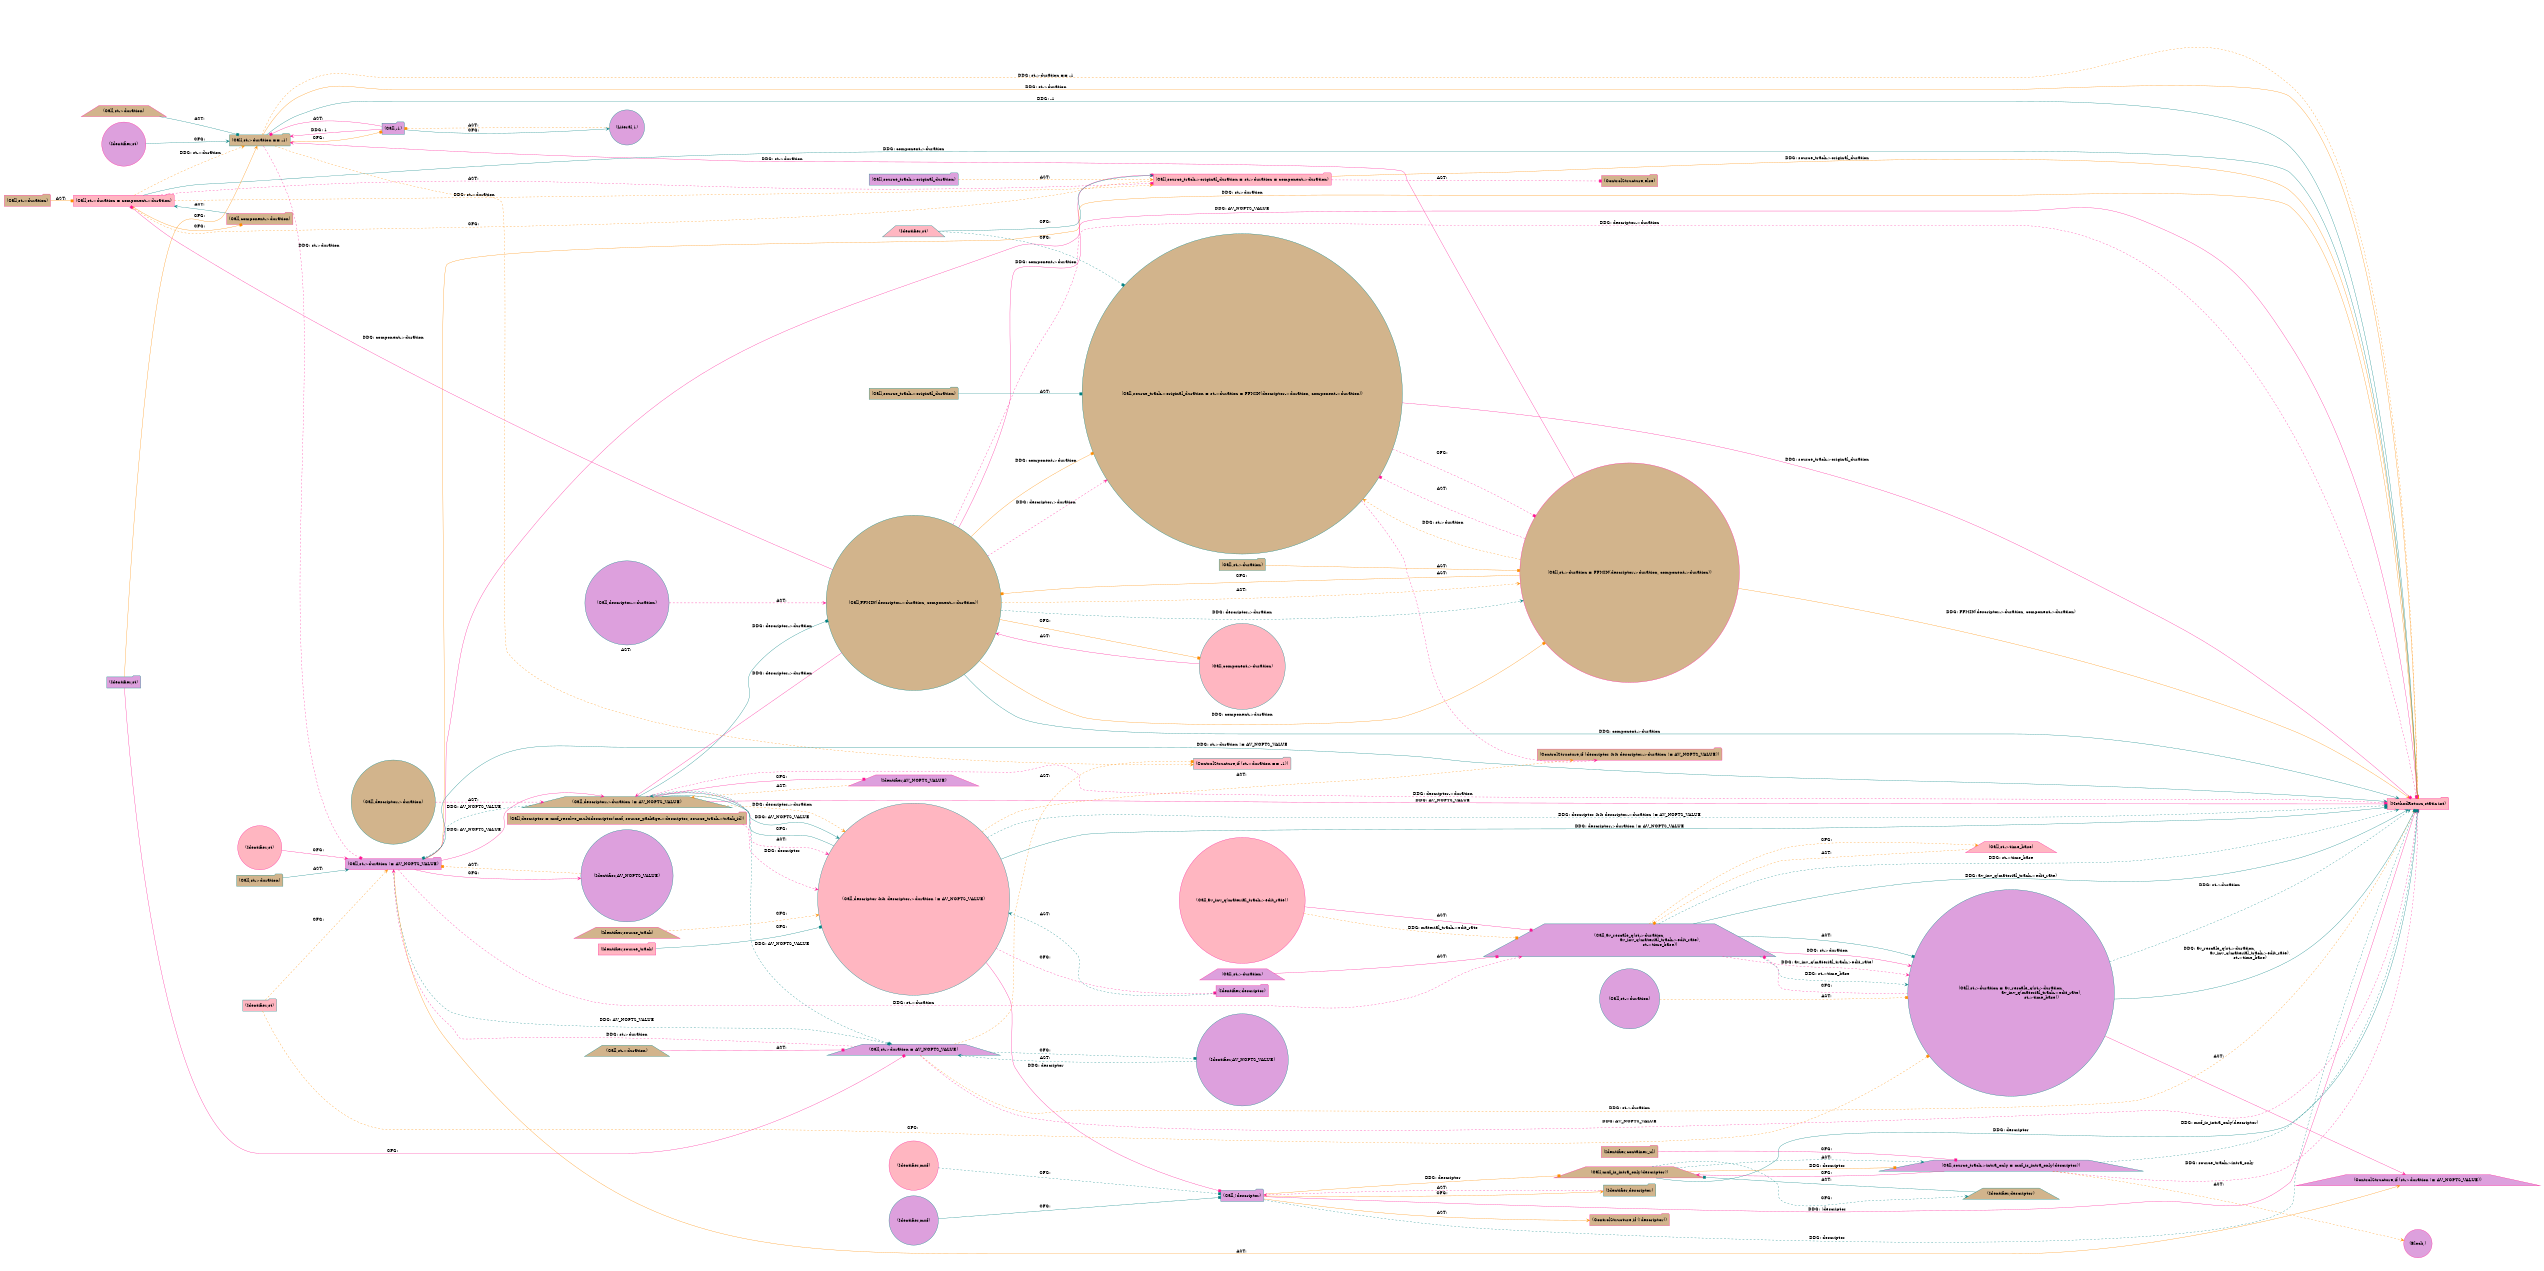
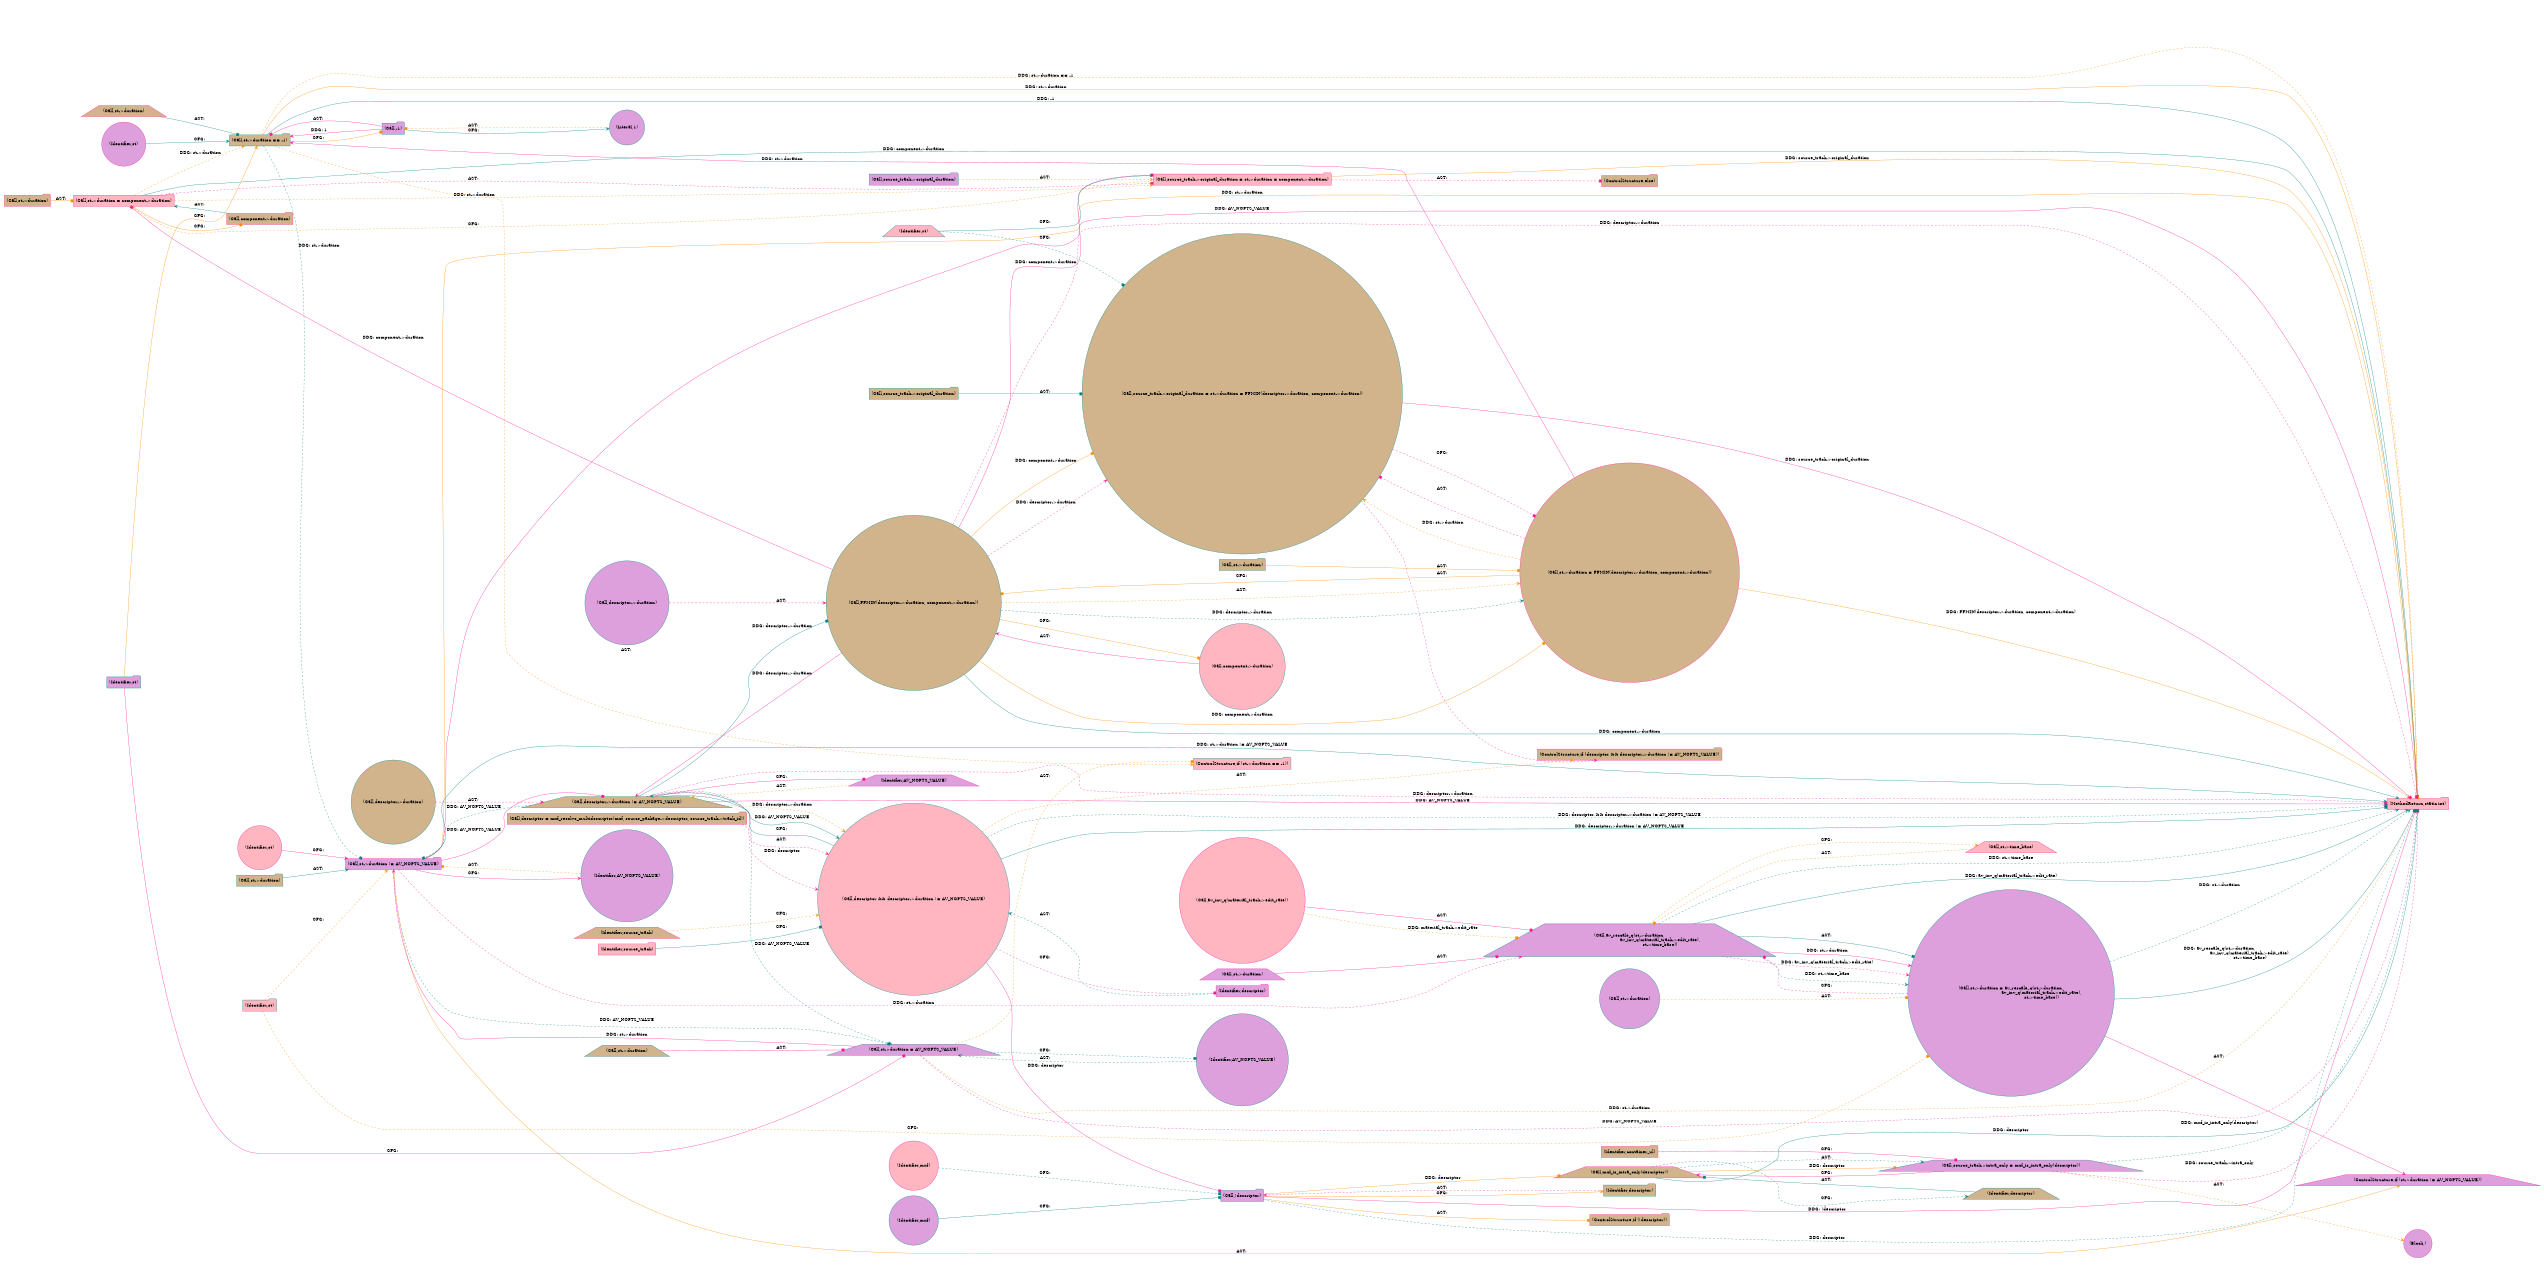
(301, 505) -> (301, 505)
(506, 811) -> (506, 811)
(566, 1037) -> (566, 1037)
(1425, 1216) -> (1425, 1216)
